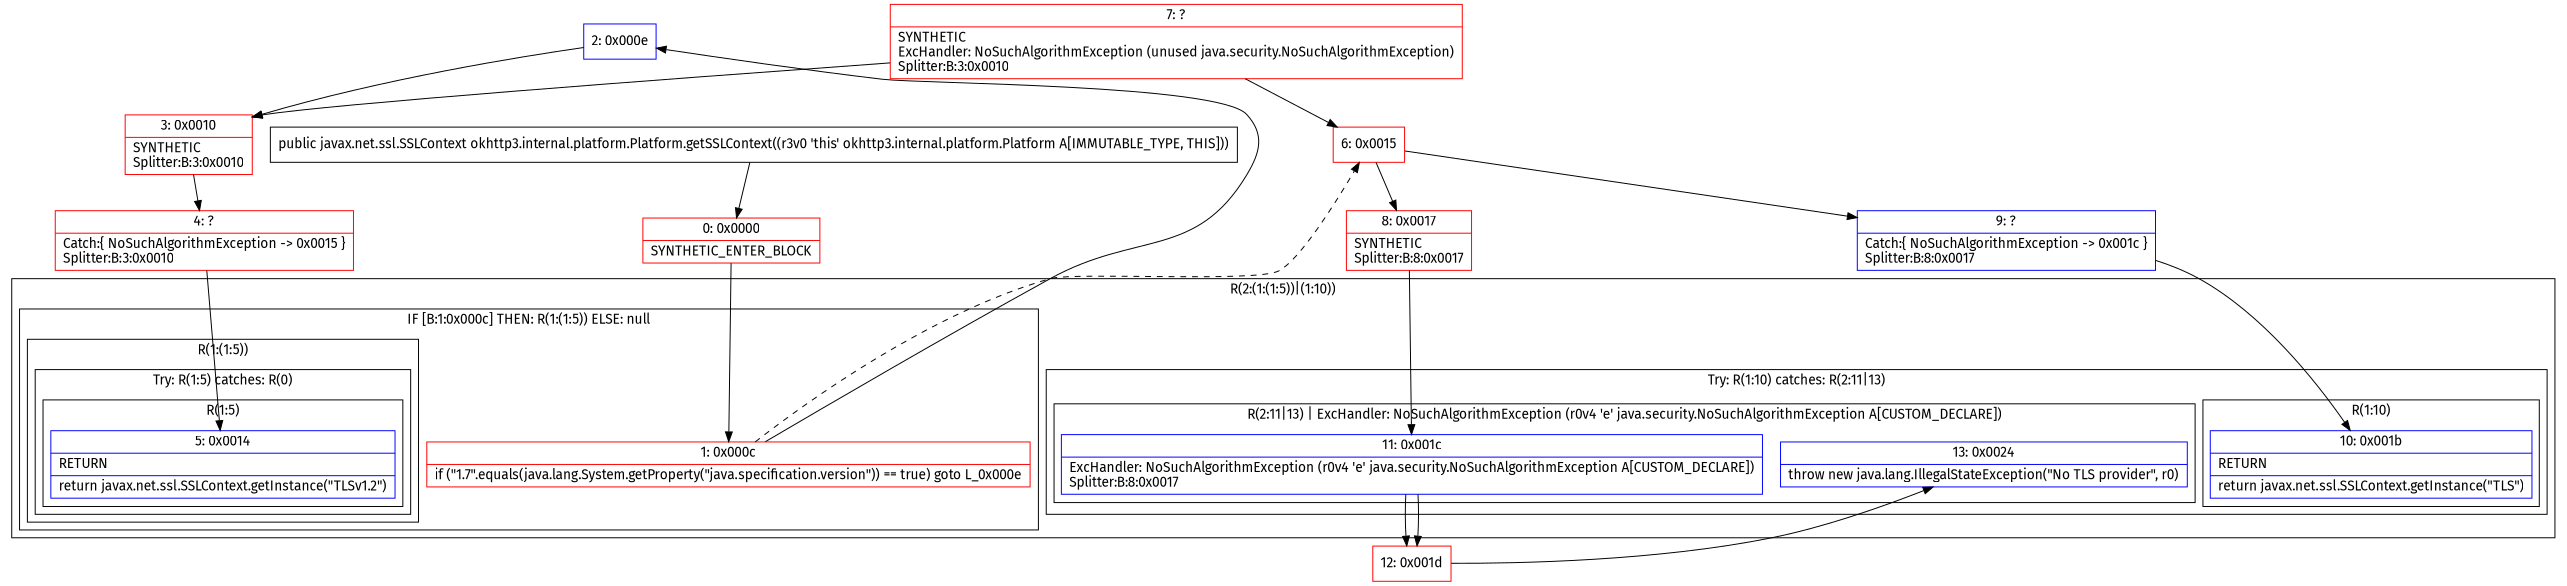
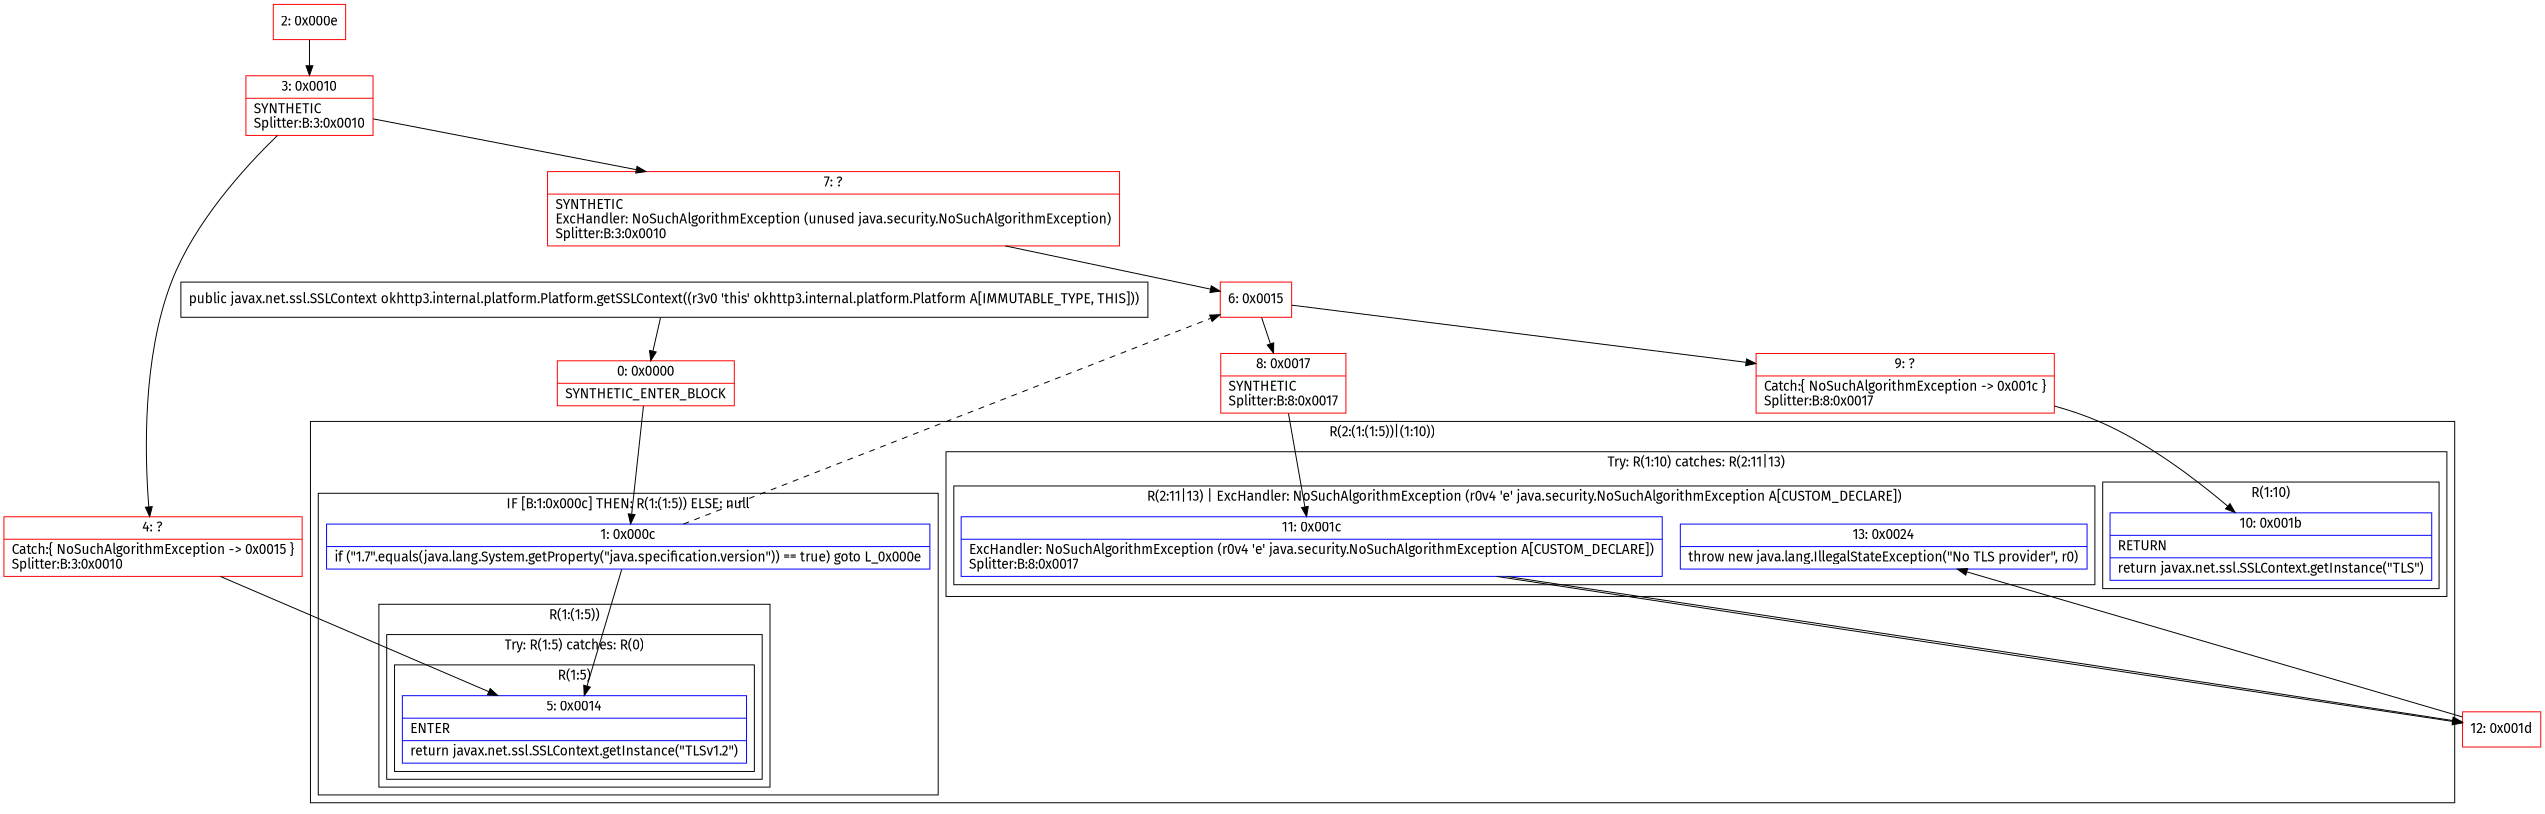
(620, 42) -> (309, 22)
(576, 86) -> (505, 144)
(1257, 130) -> (604, 628)
(2006, 241) -> (1905, 383)
(84, 464) -> (430, 729)
(728, 464) -> (628, 547)
